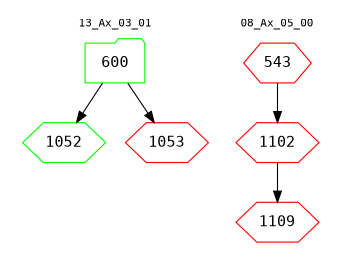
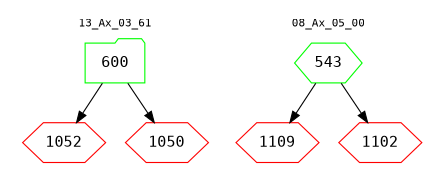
(116, 24) -> (116, 24)
(277, 63) -> (328, 63)
(64, 143) -> (64, 143)
(167, 143) -> (167, 143)
(277, 177) -> (306, 98)
